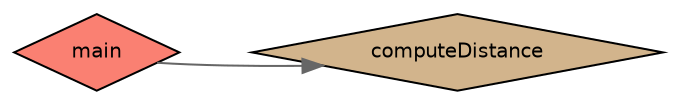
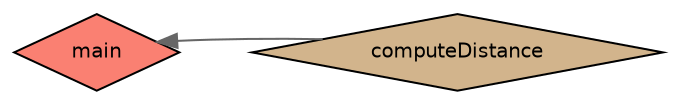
(230, 66) -> (250, 39)
